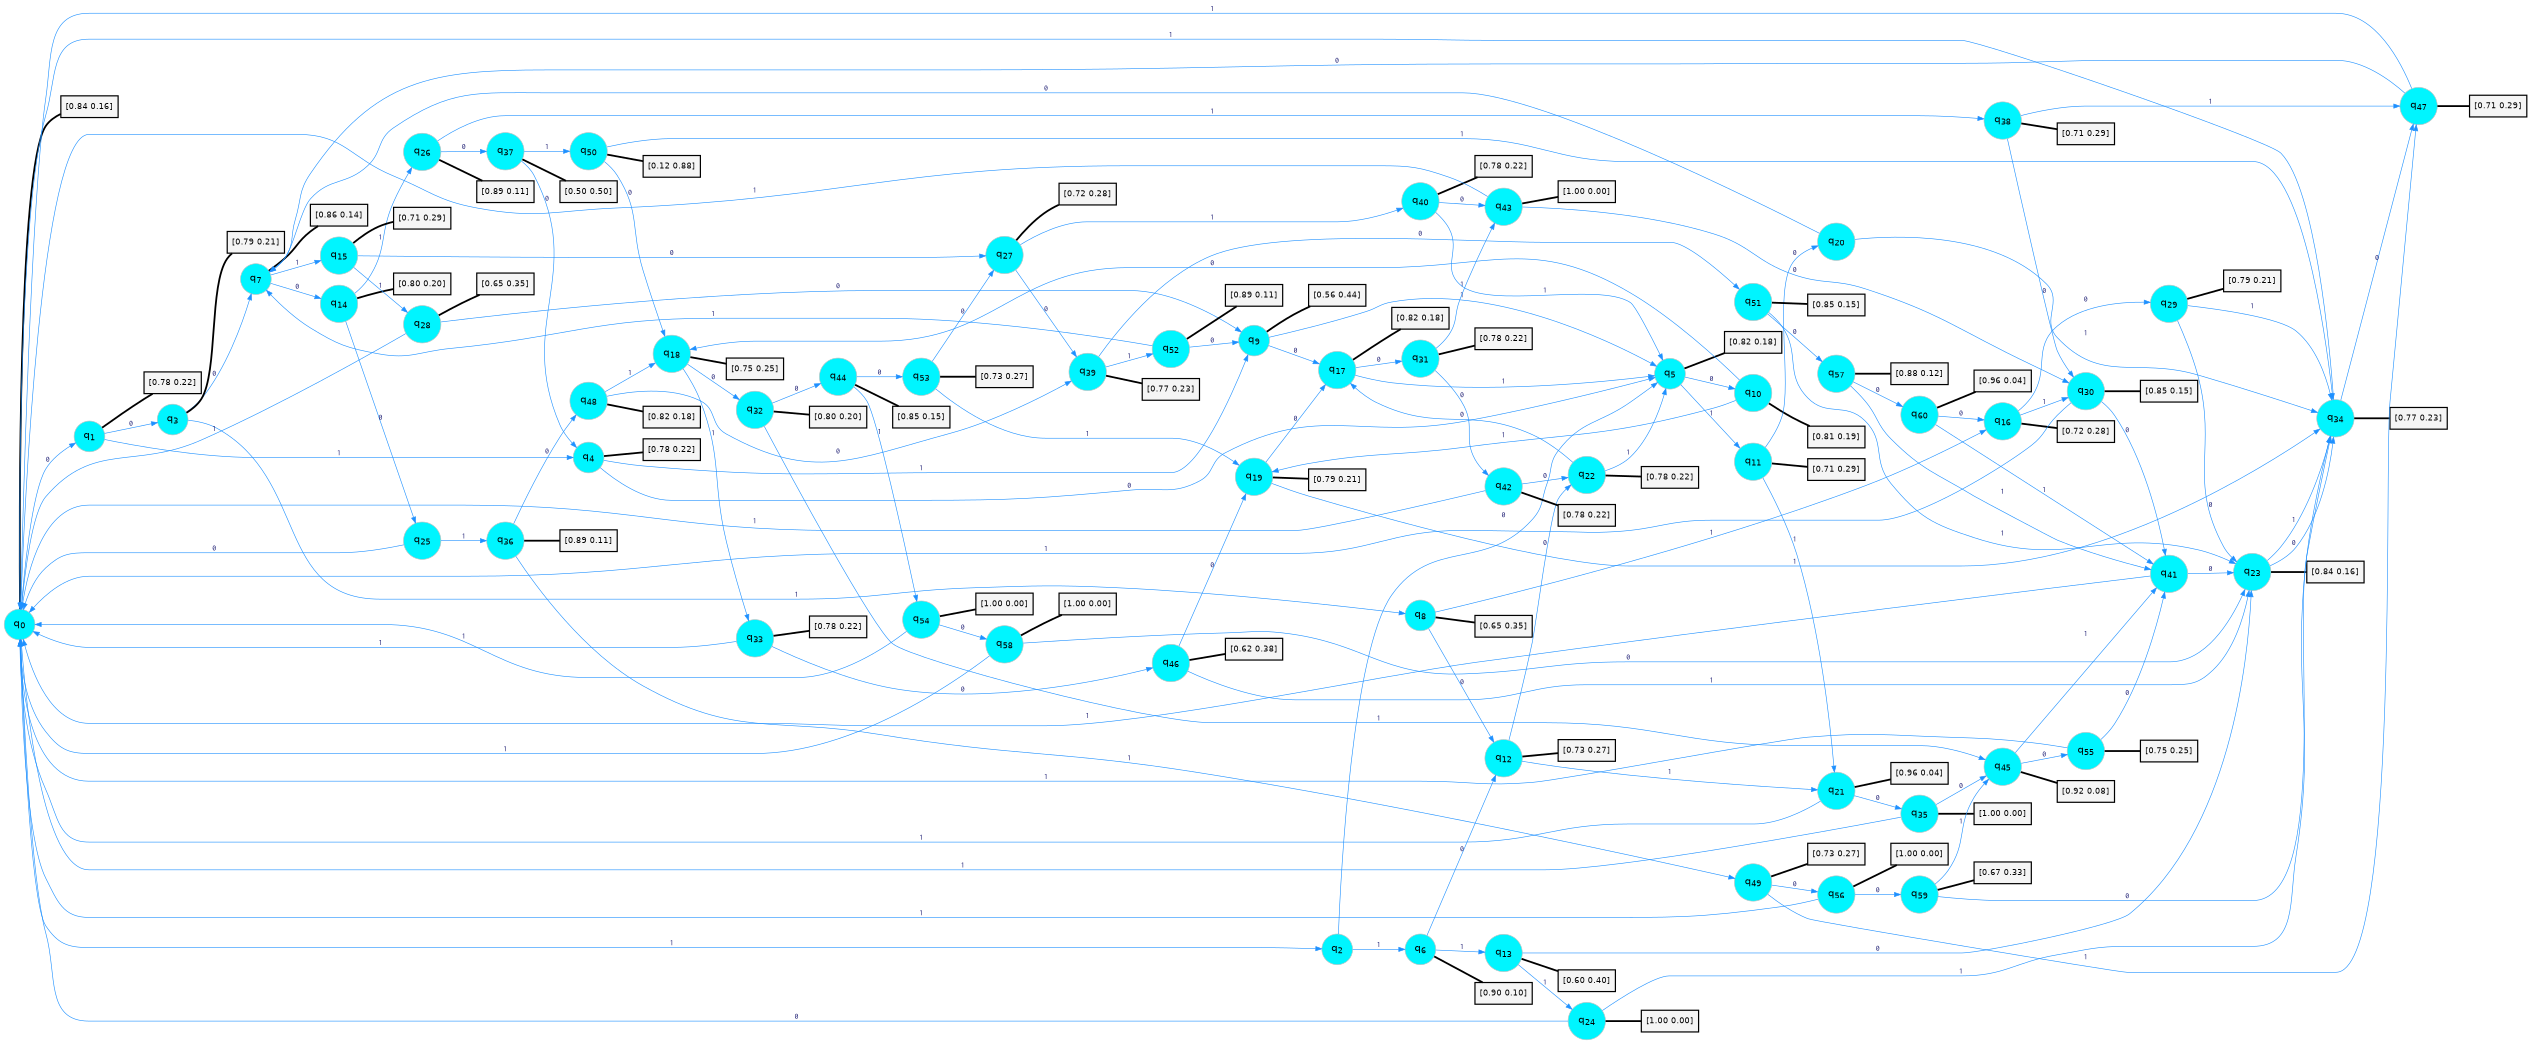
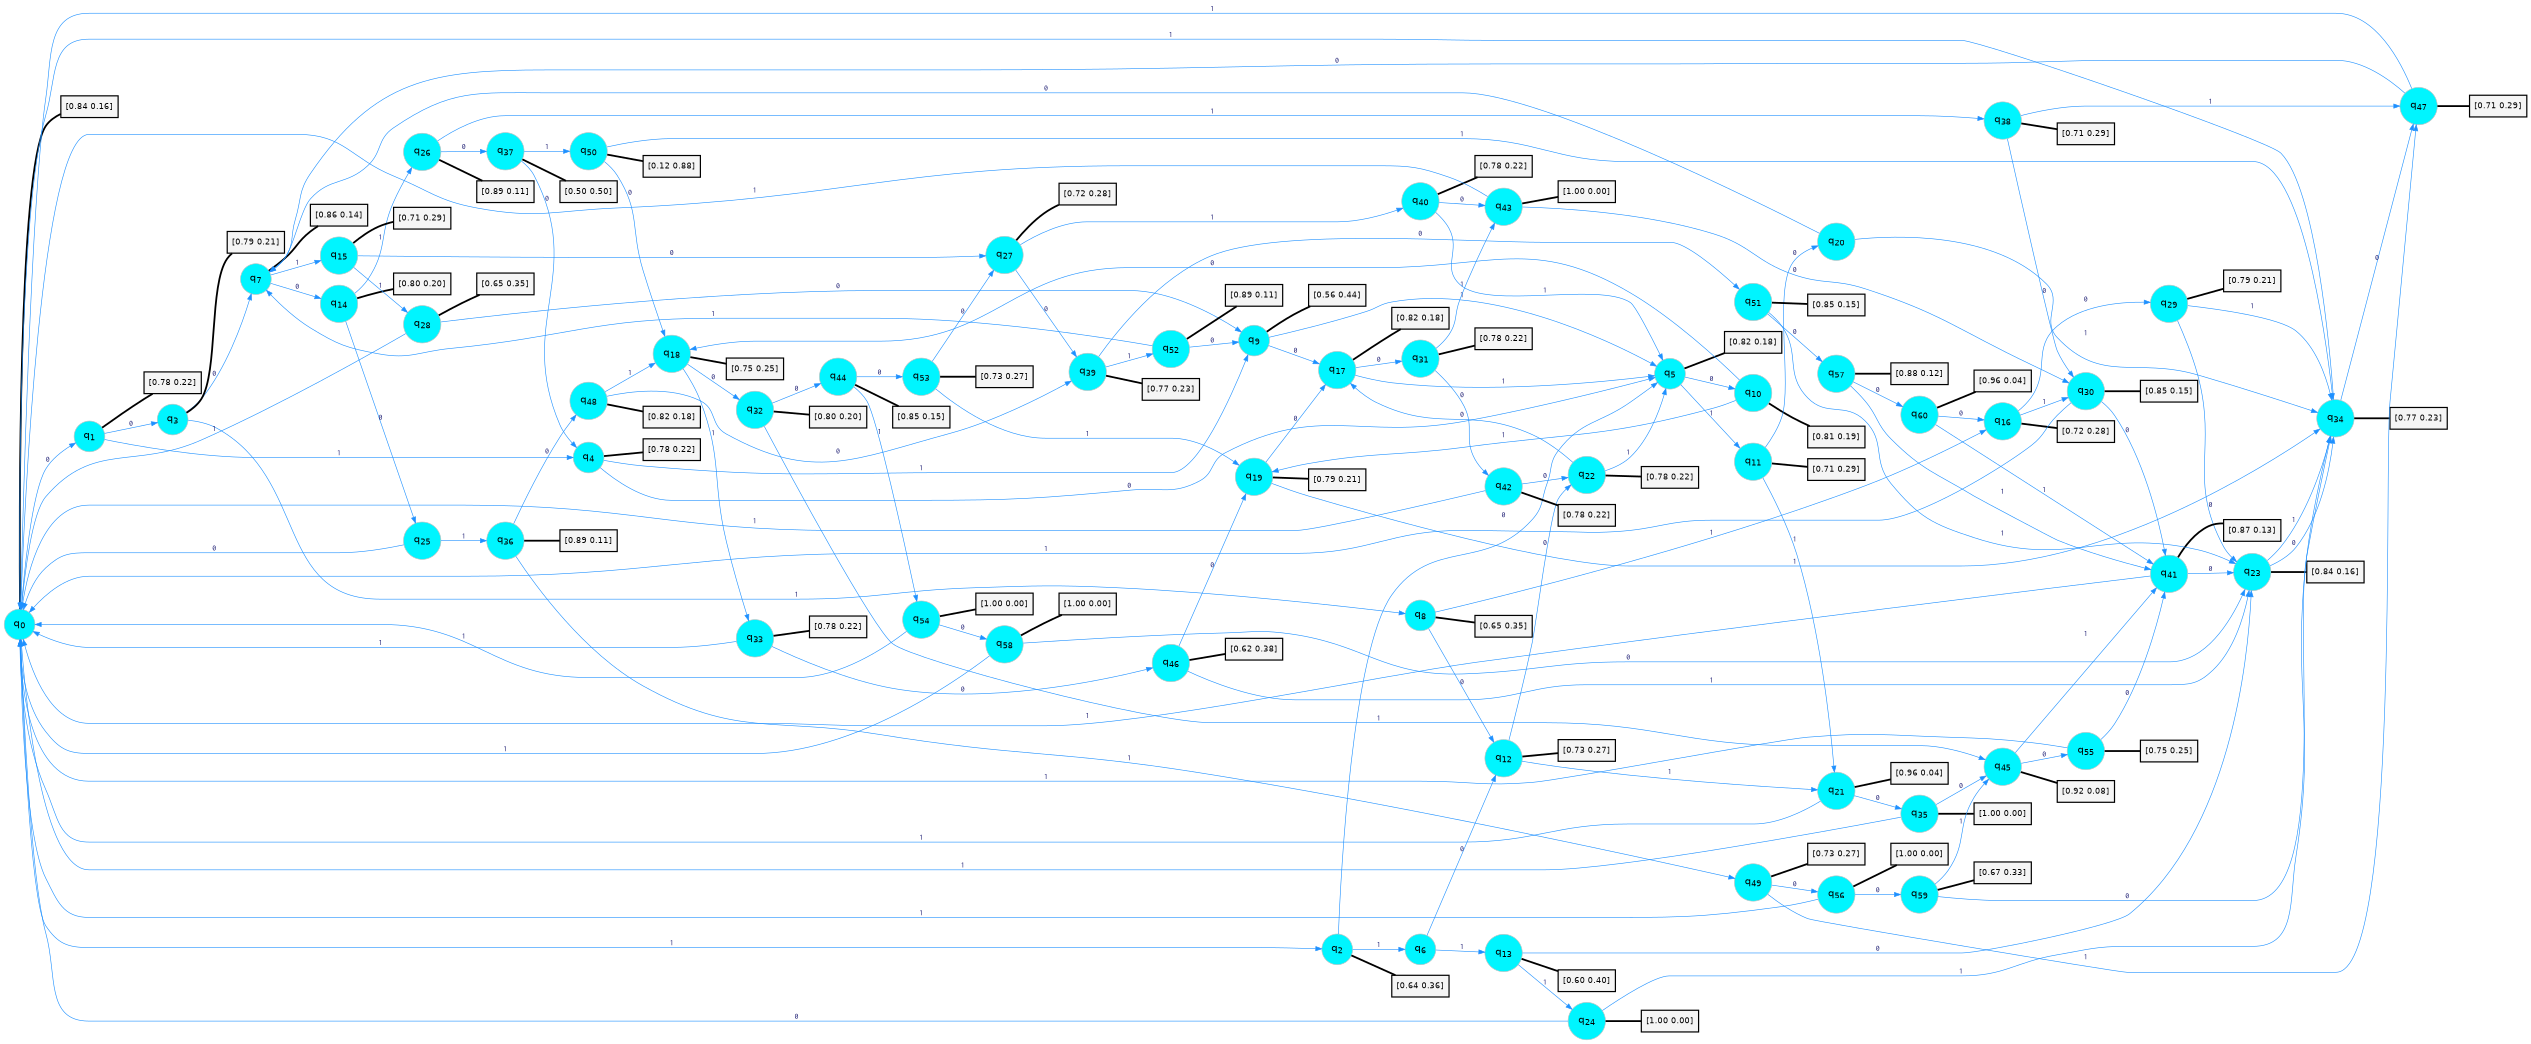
none -> (2252, 530)
none -> (1420, 986)
(1504, 993) -> none
